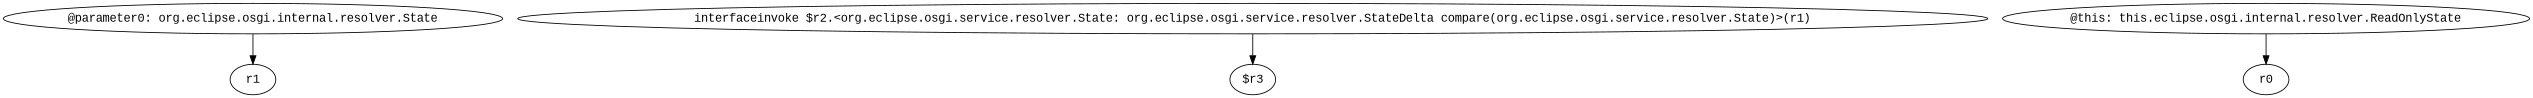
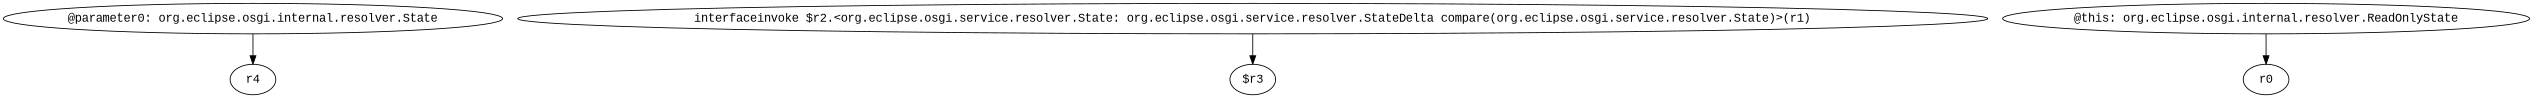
(2266, 19) -> (2266, 19)
(253, 80) -> (253, 80)
